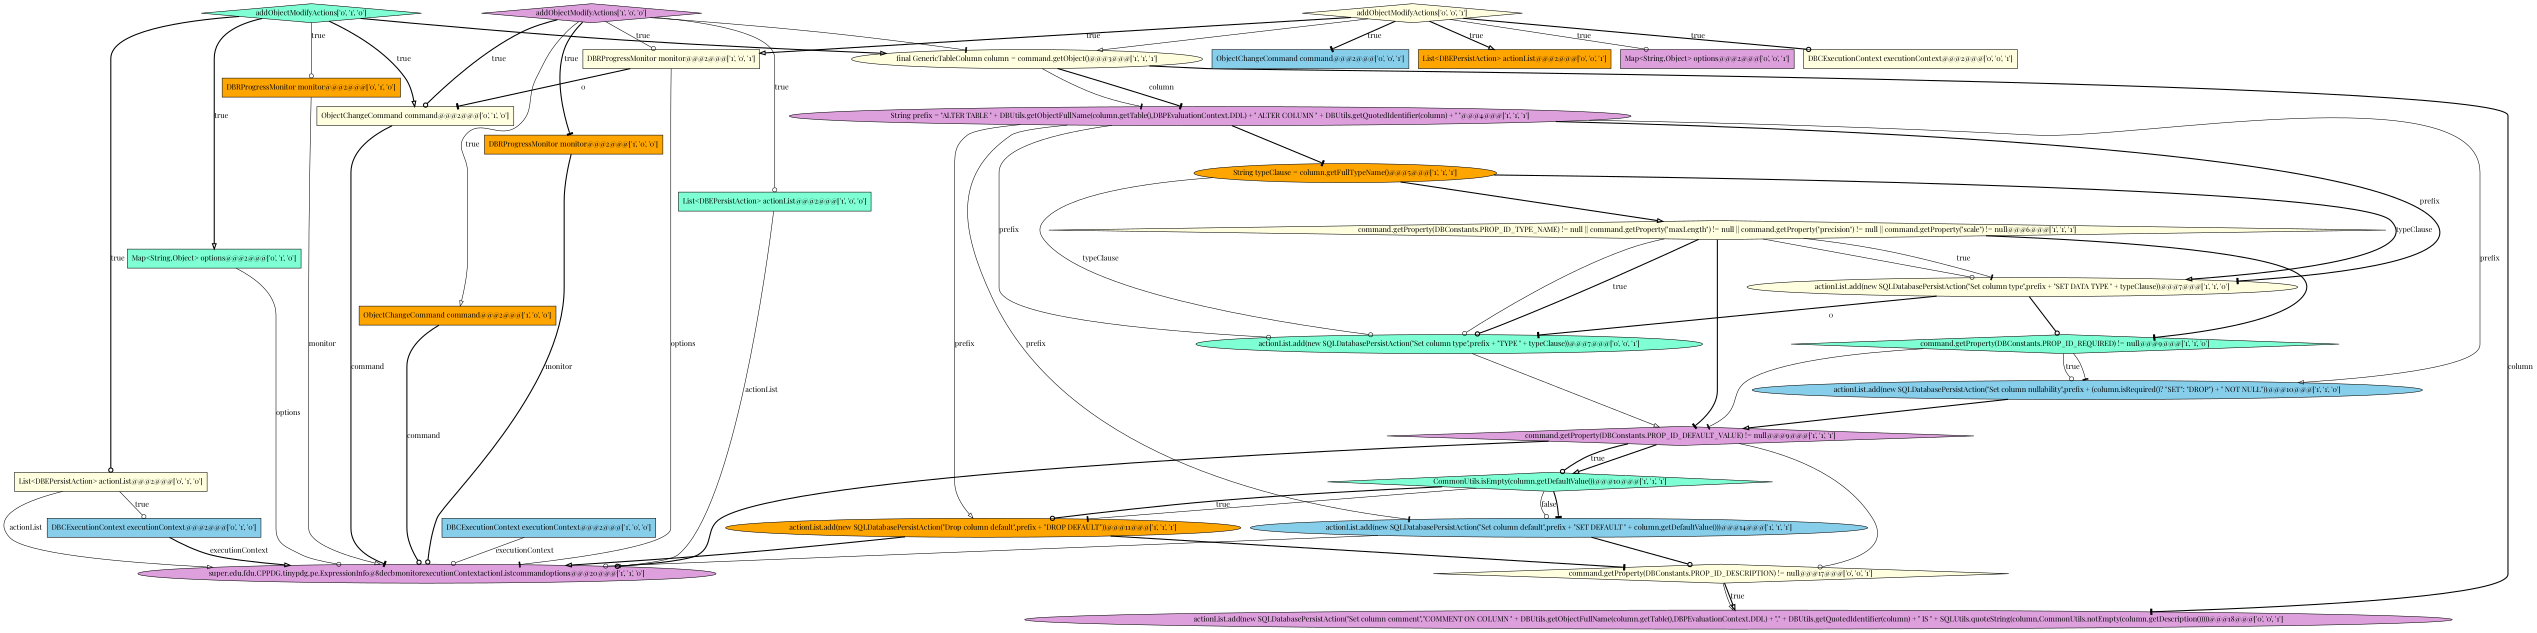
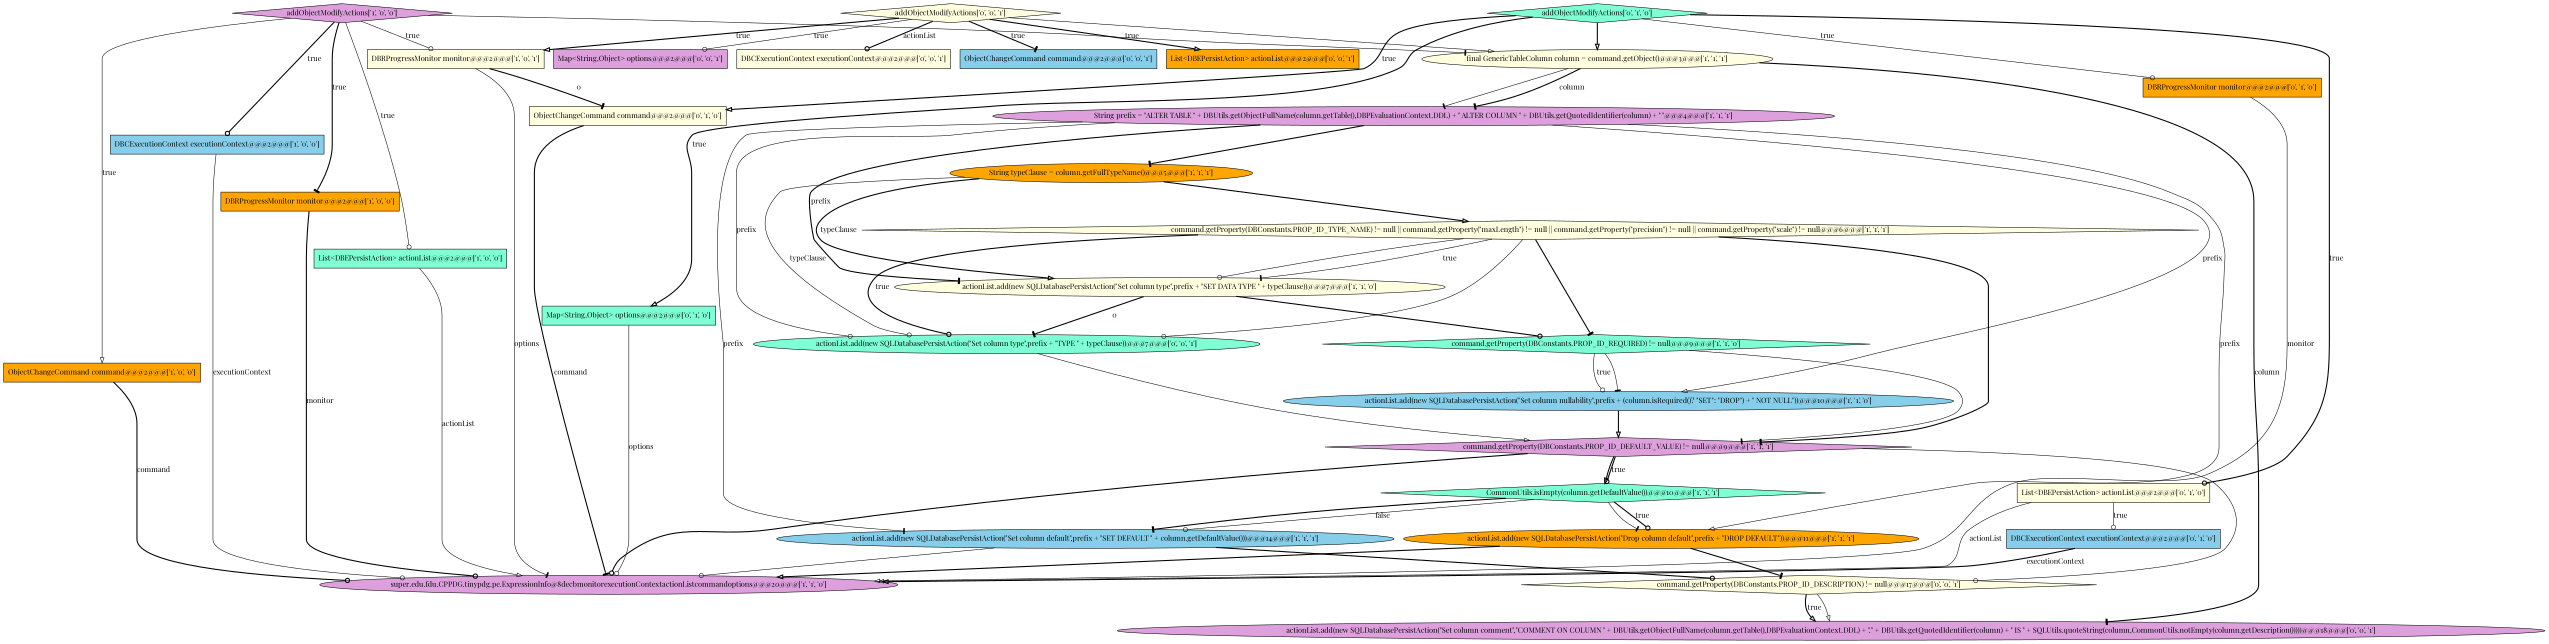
(1698, 36) -> (920, 36)
(487, 53) -> (282, 77)
